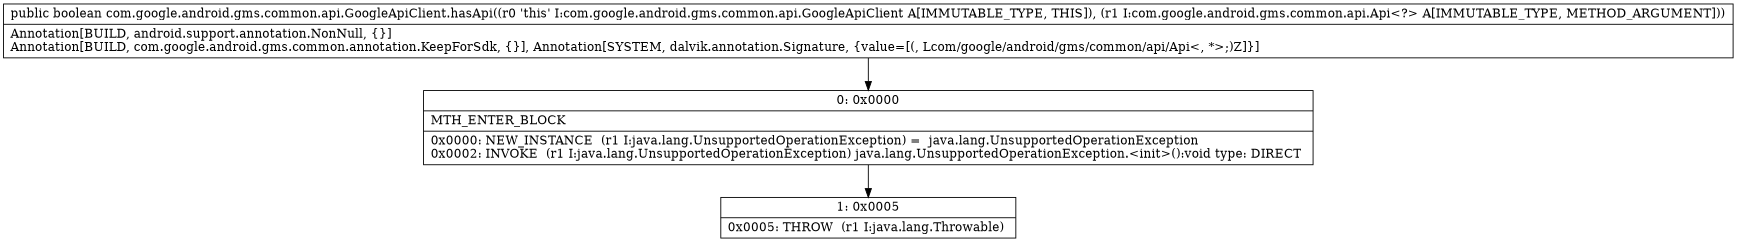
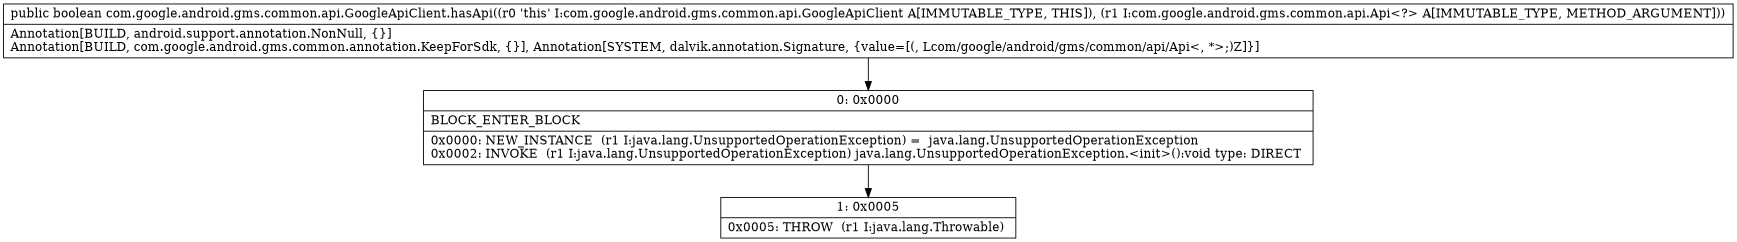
(499, 121) -> (506, 121)
